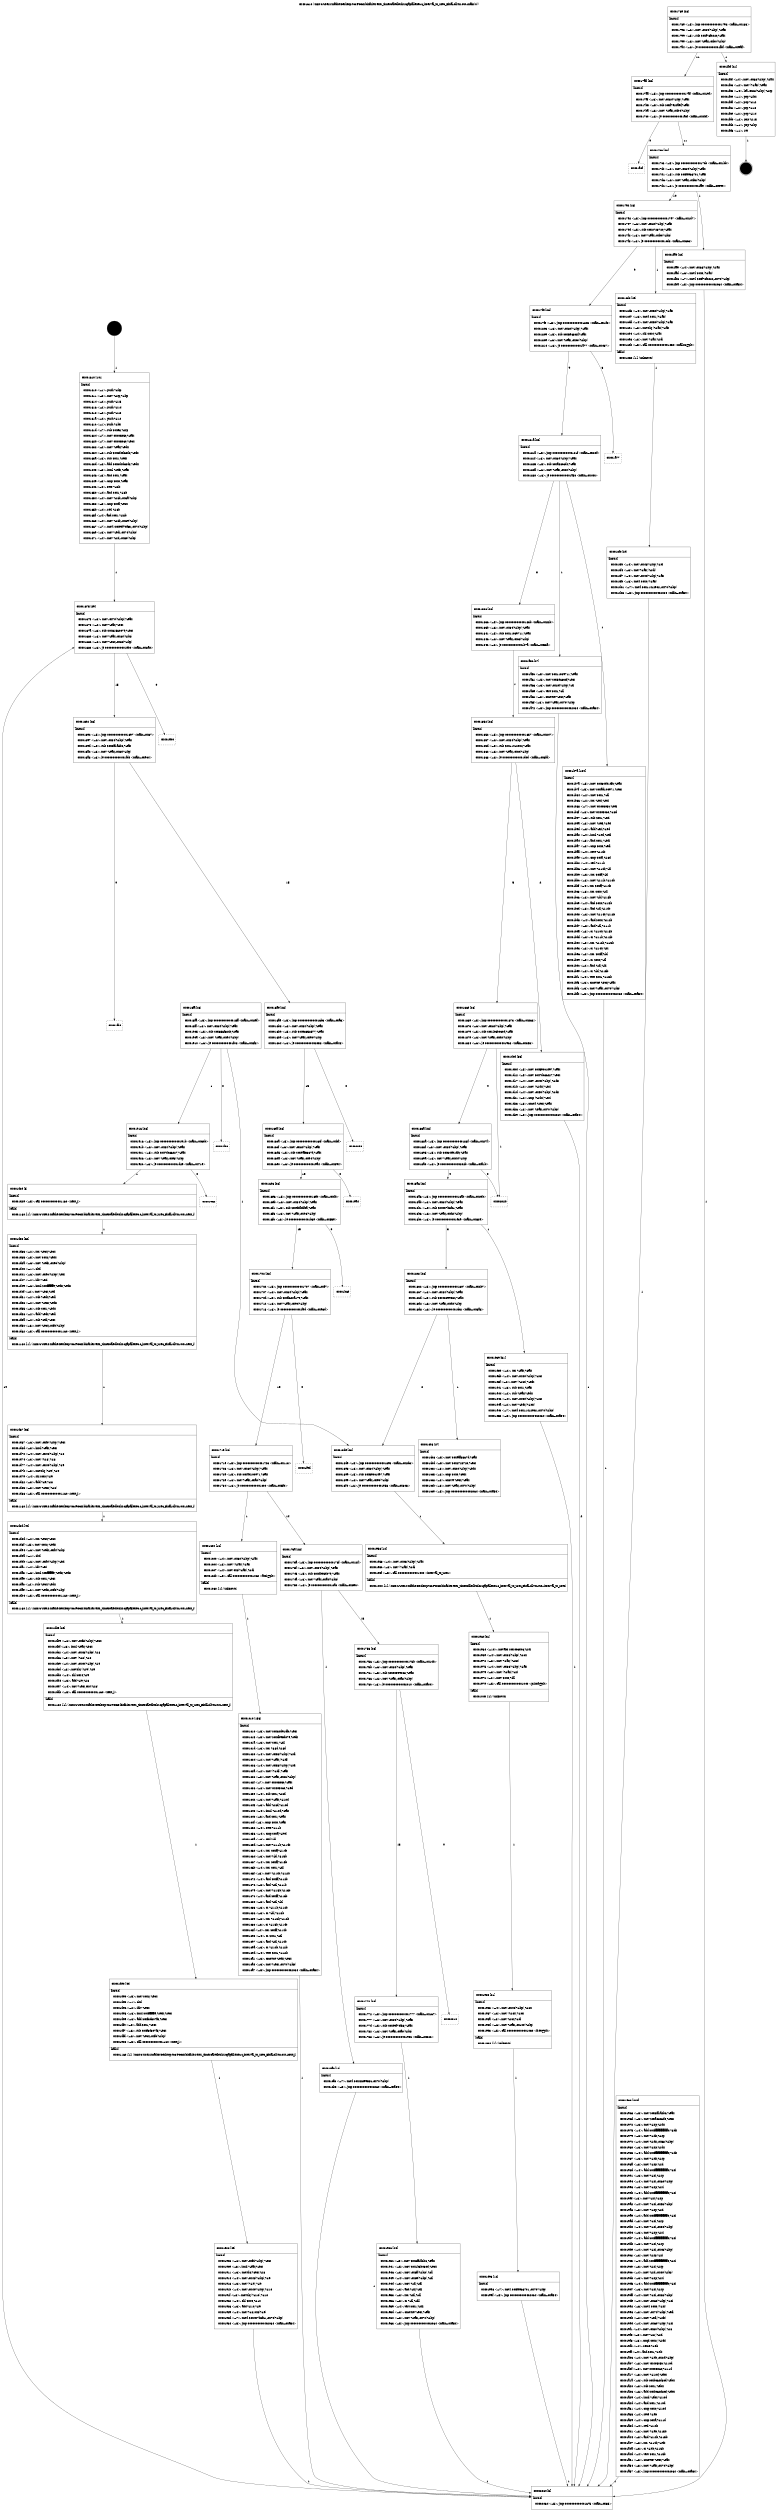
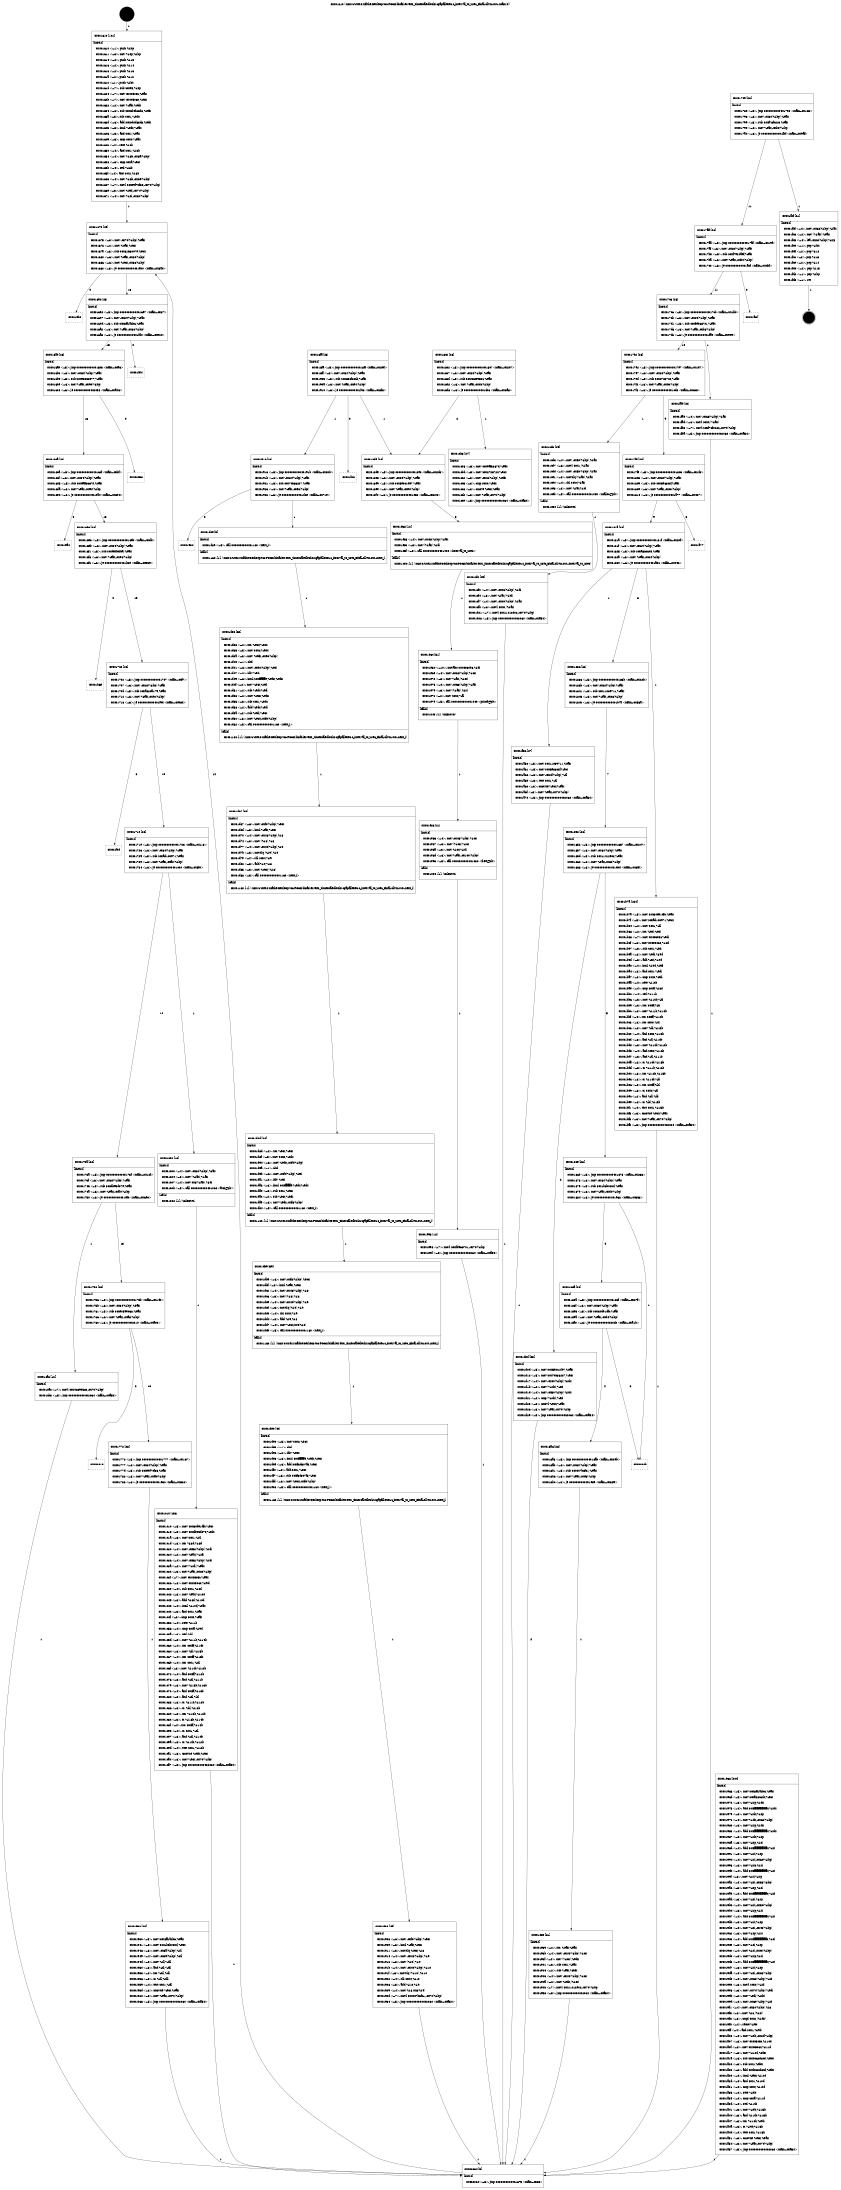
(446, 1246) -> none
(420, 1517) -> (455, 517)
